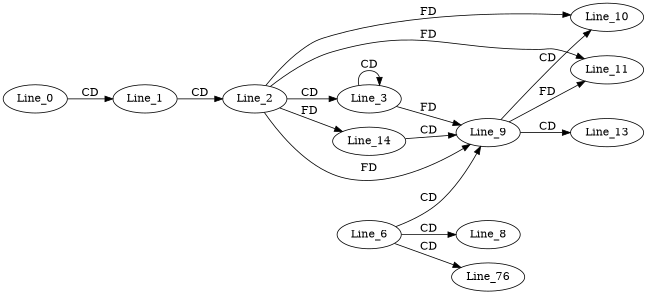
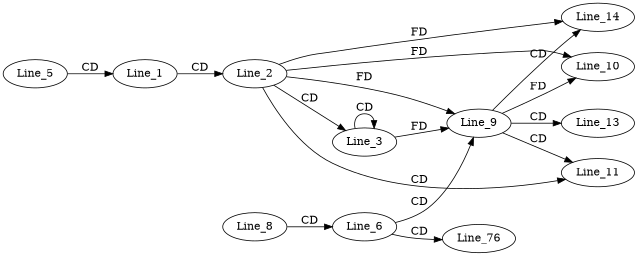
(429, 35) -> (419, 180)
(548, 58) -> (538, 87)
(548, 92) -> (538, 139)
(35, 99) -> (35, 74)
(427, 137) -> (533, 71)
(425, 235) -> (306, 227)
